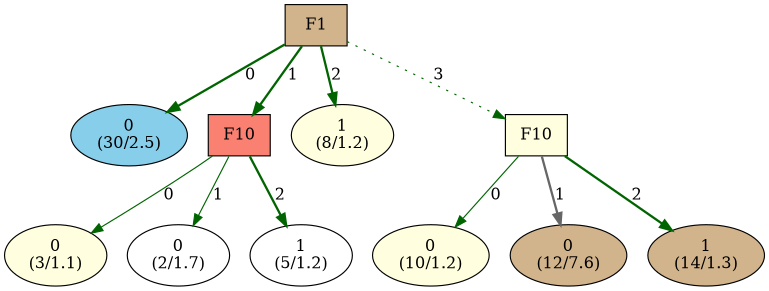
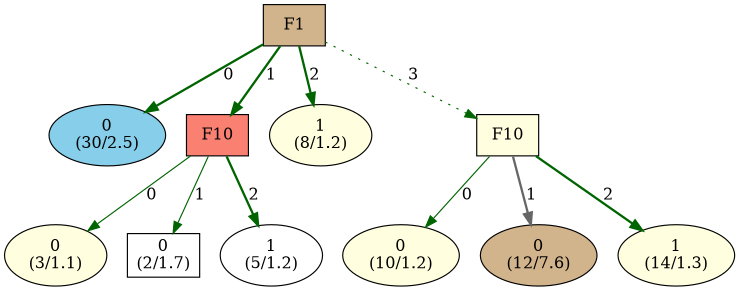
(178, 255) -> (164, 255)
(706, 255) -> (676, 255)
